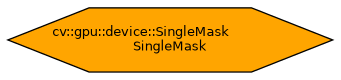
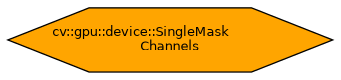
(170, 40) -> (170, 40)
